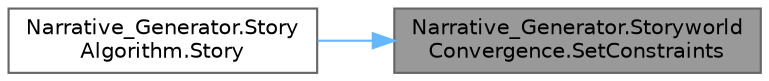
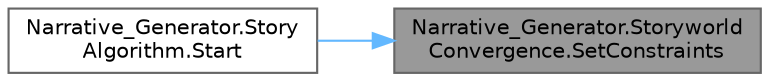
(163, 41) -> (163, 41)
